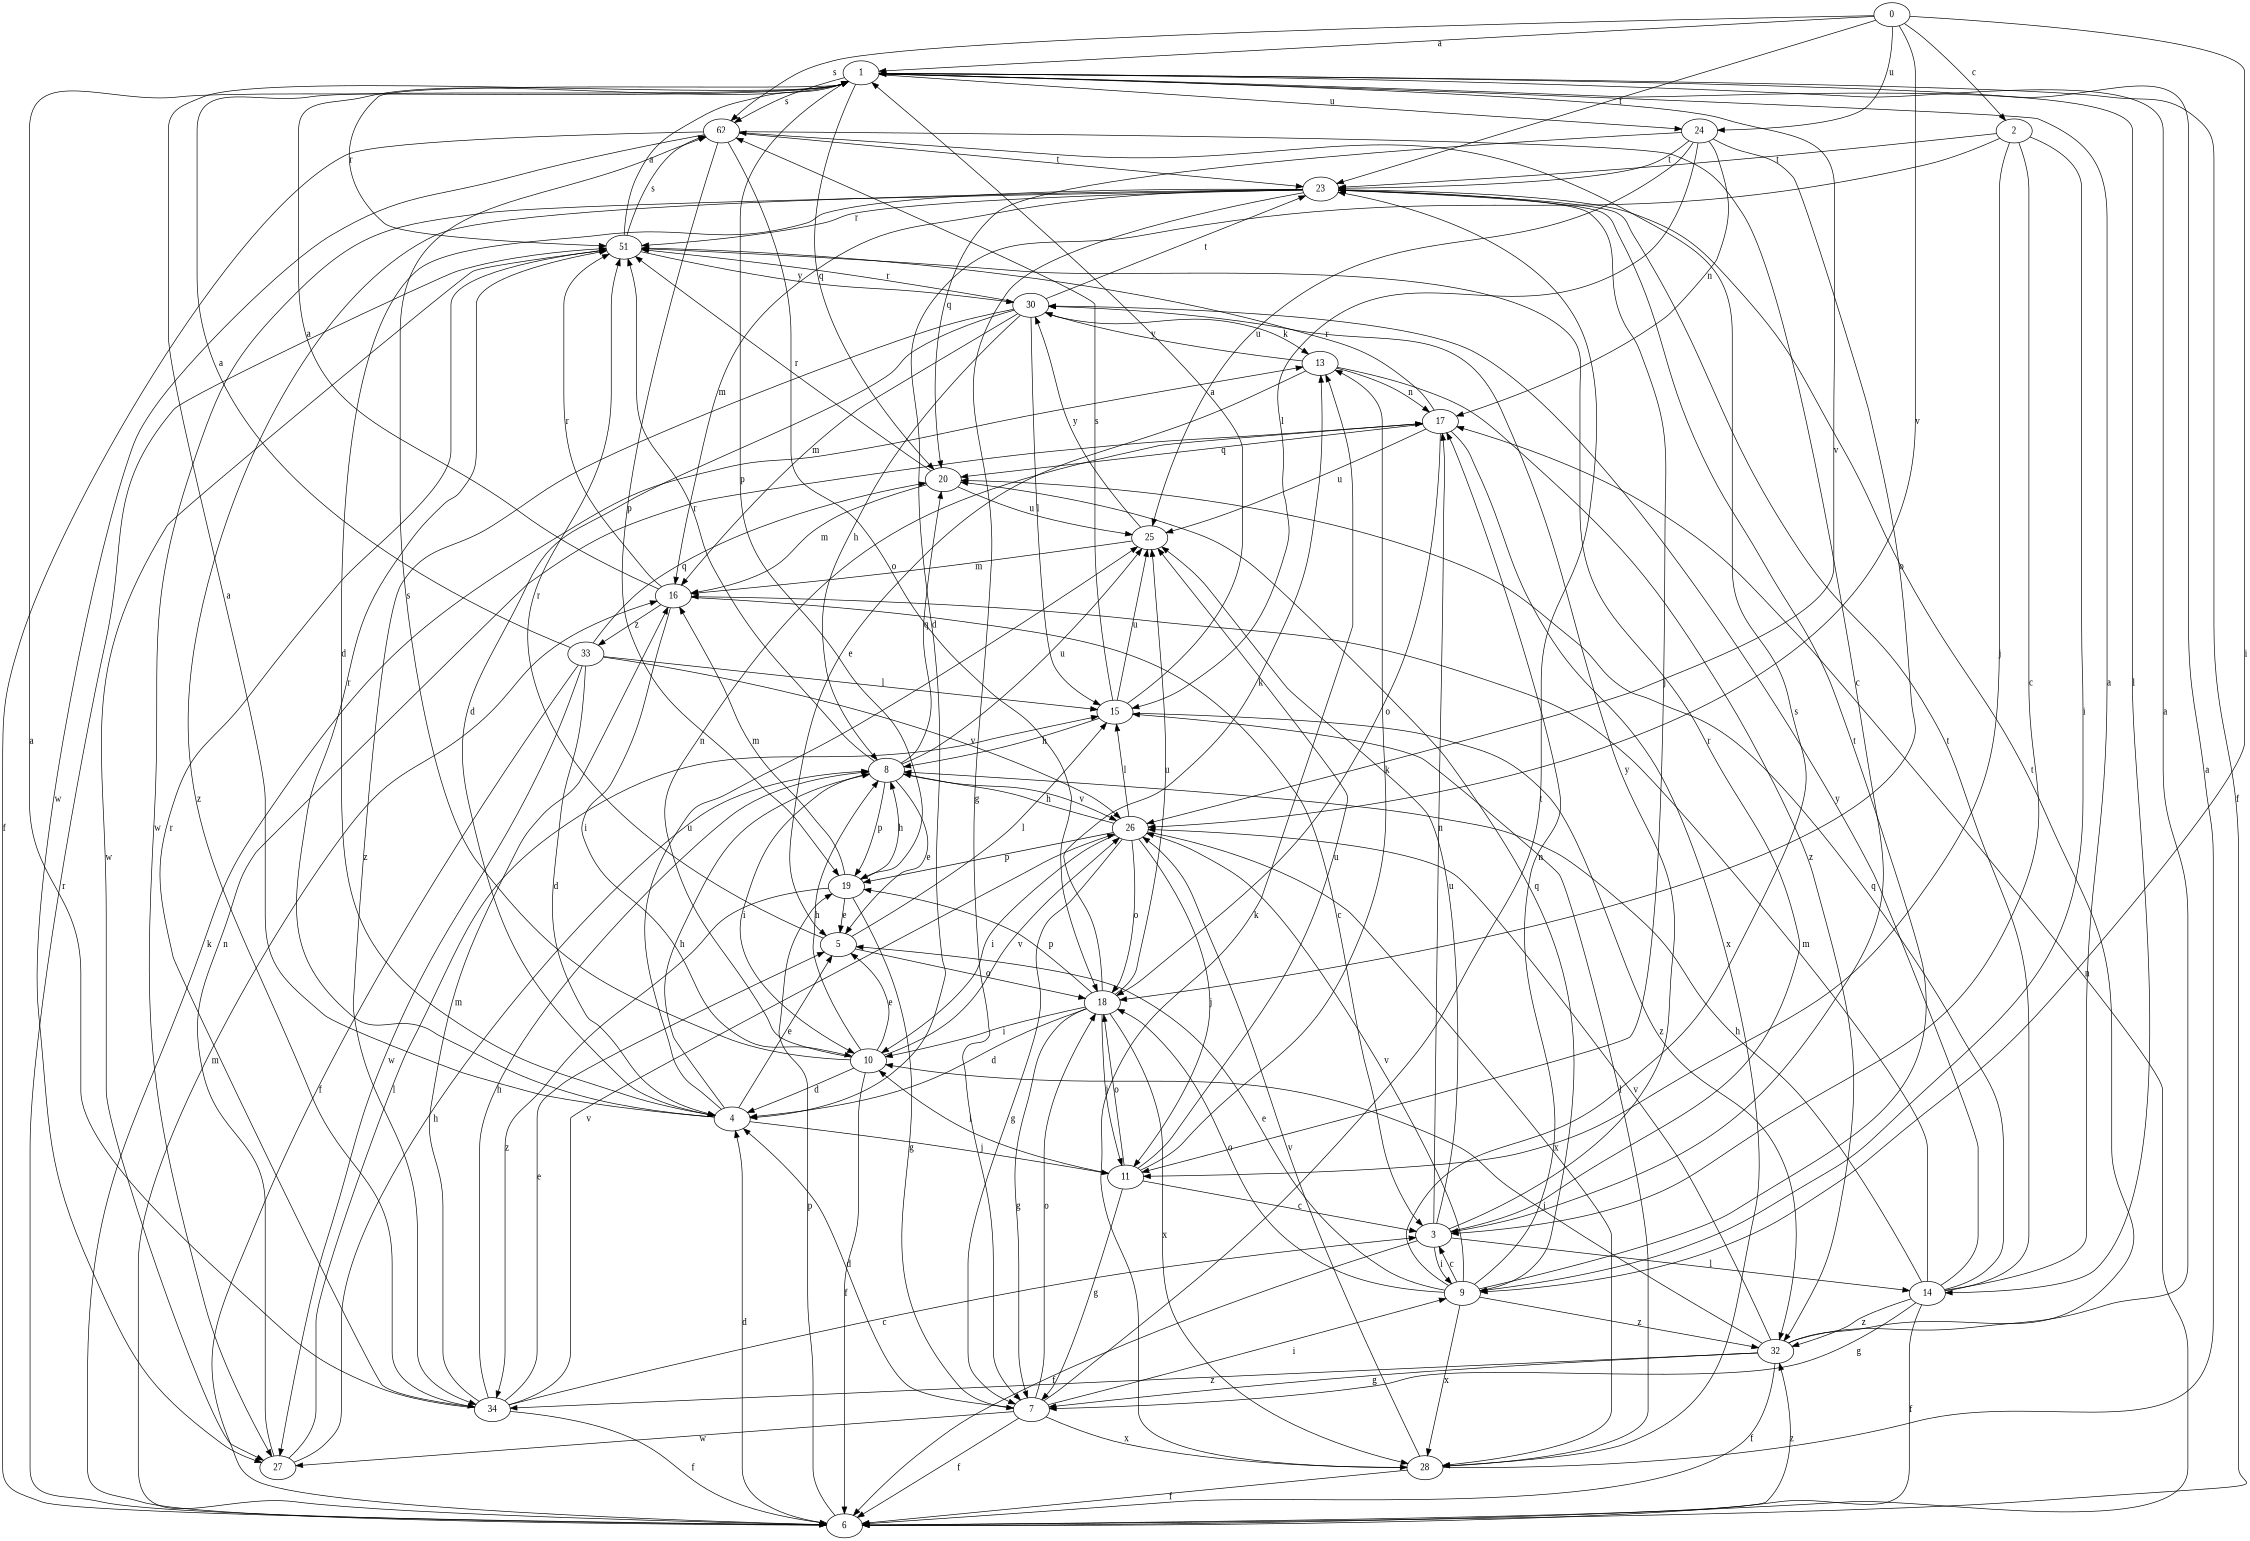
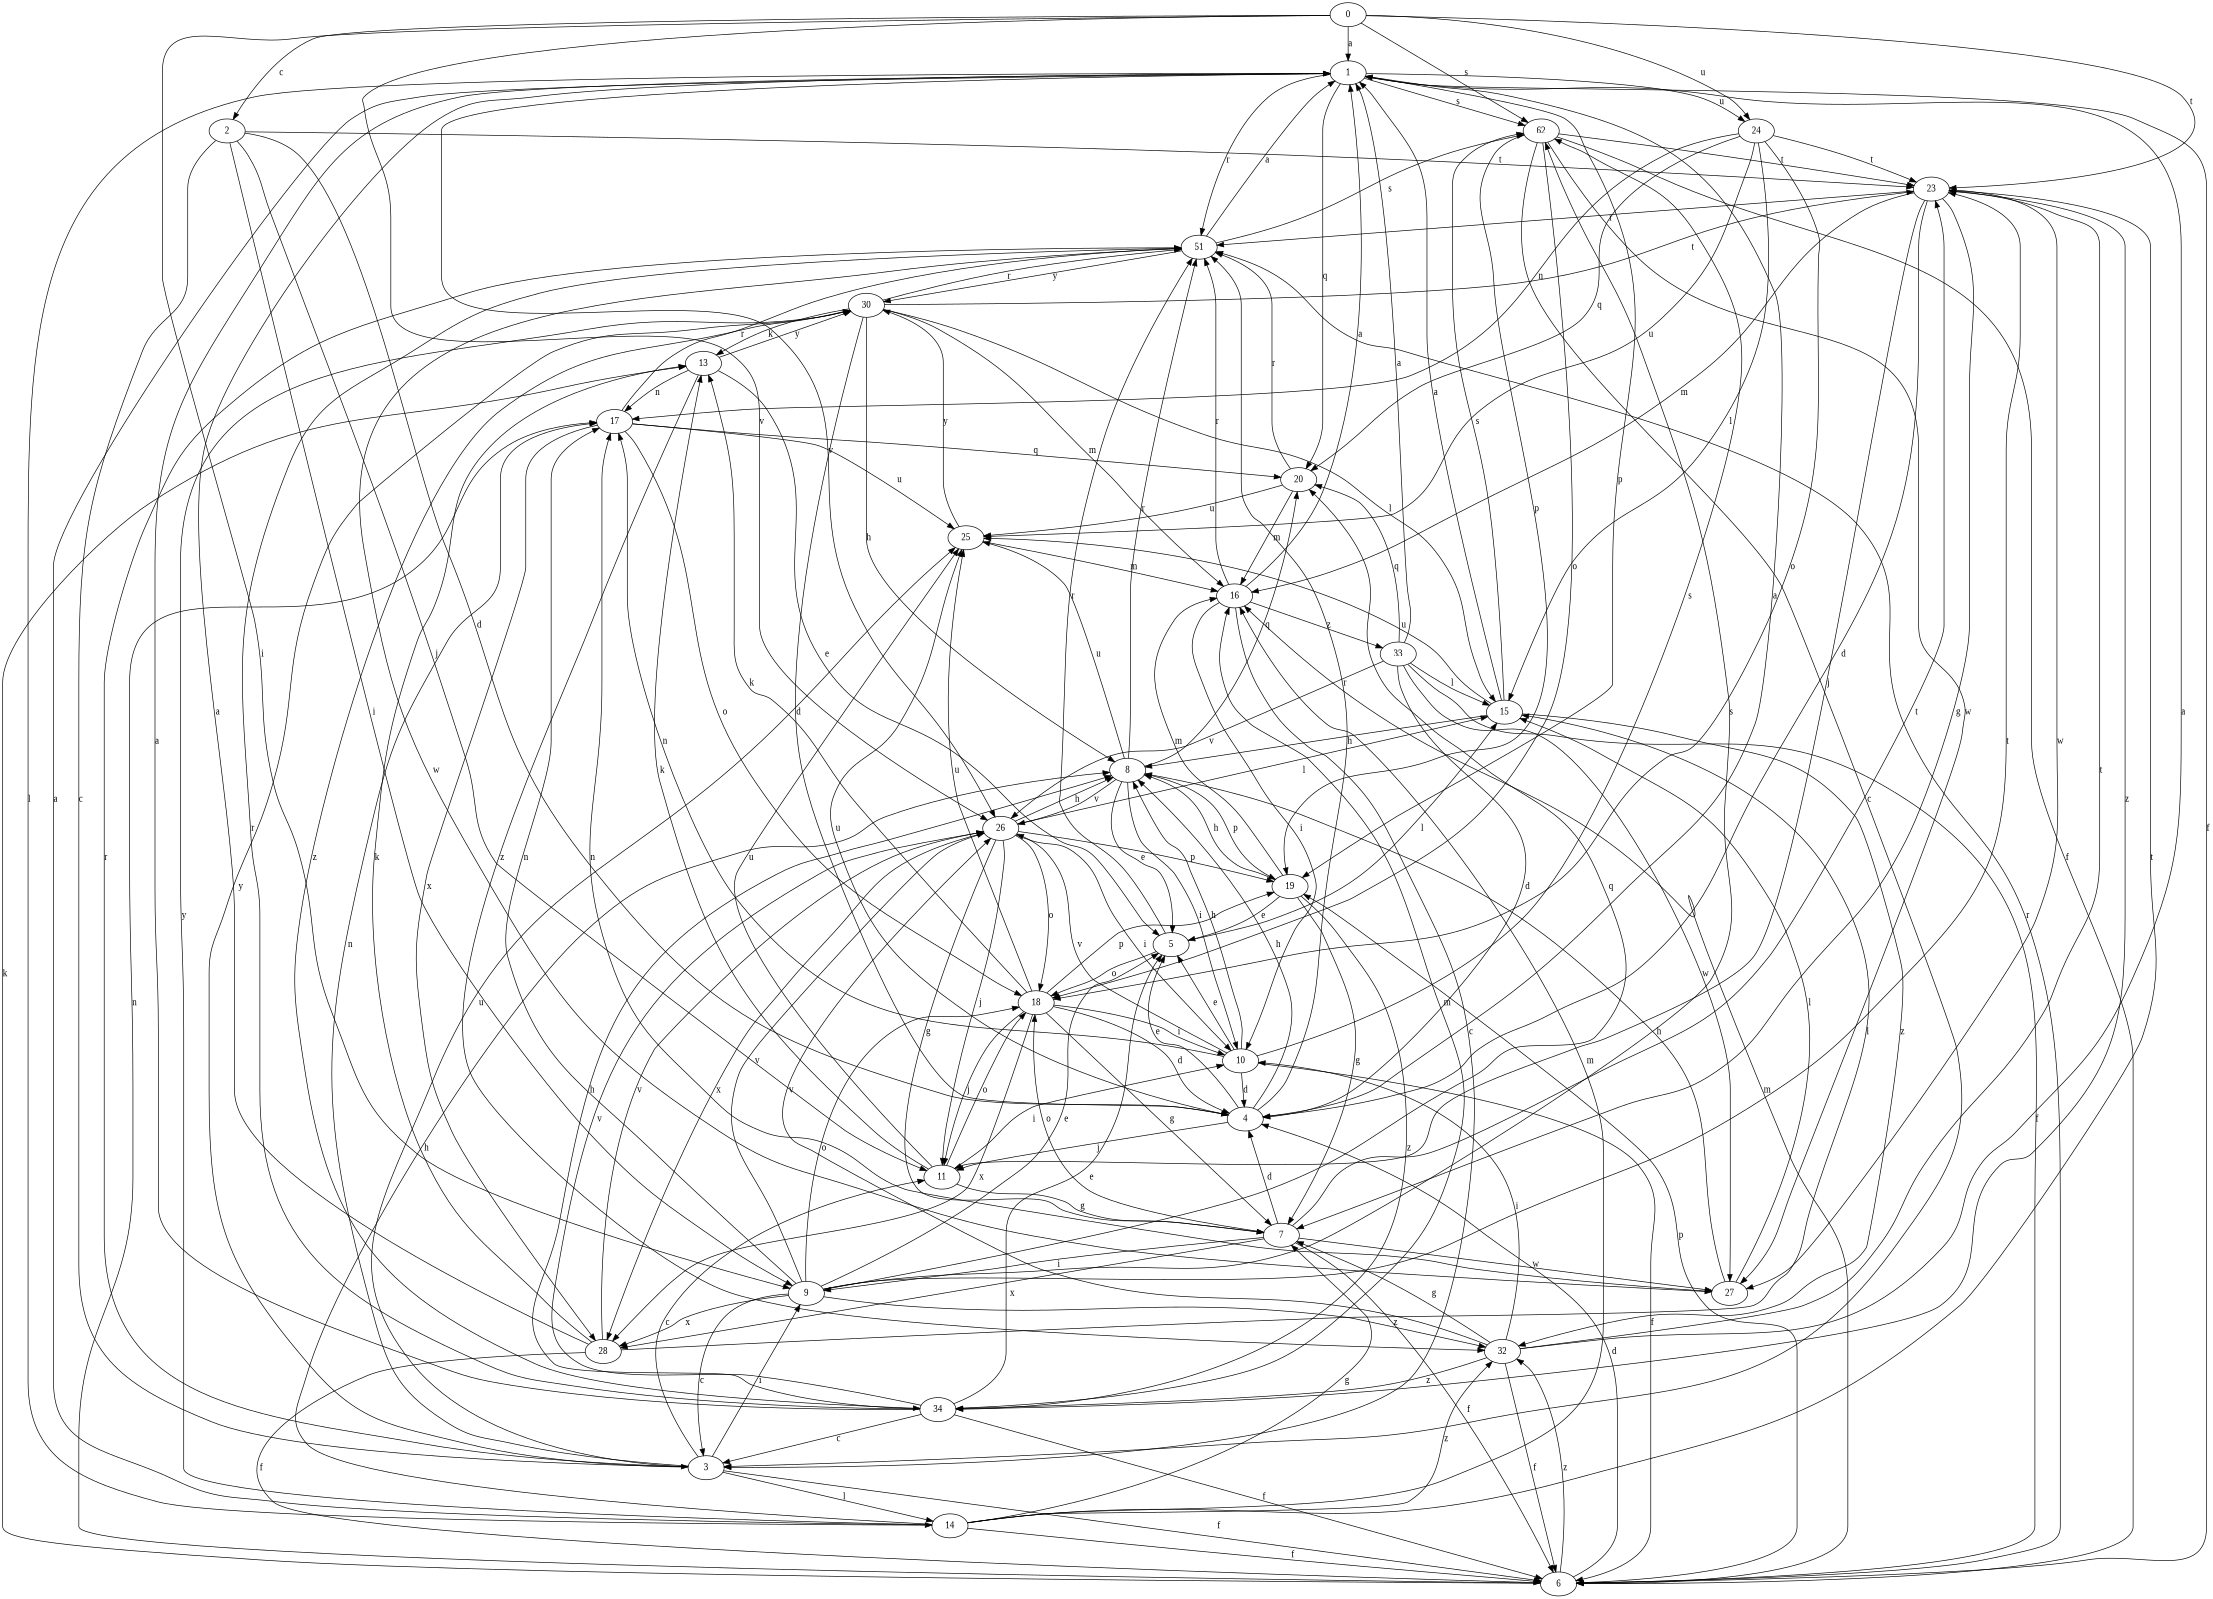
(1698, 719) -> none
(1270, 1204) -> (705, 1272)
